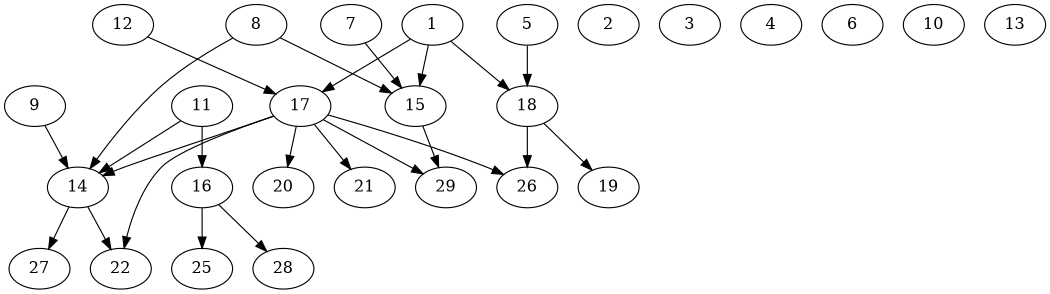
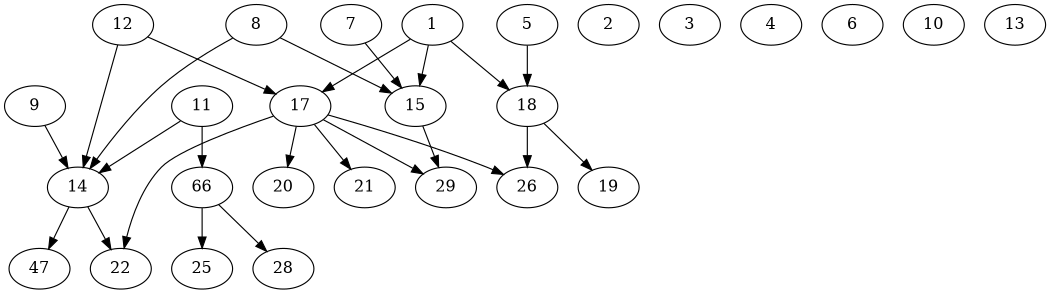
(173, 150) -> (102, 101)
(202, 187) -> (202, 187)
(40, 269) -> (40, 269)
